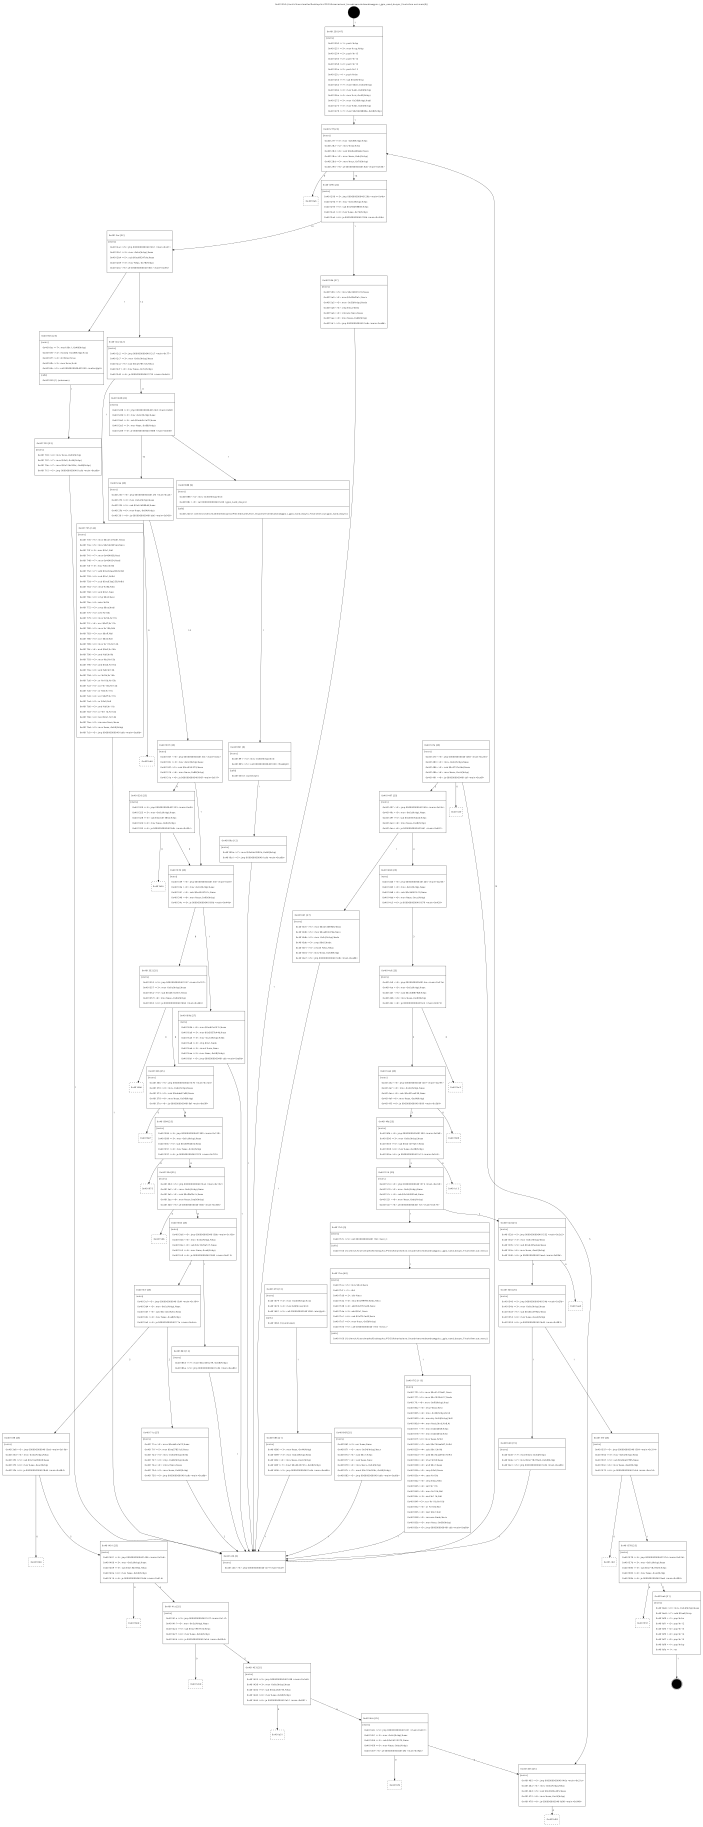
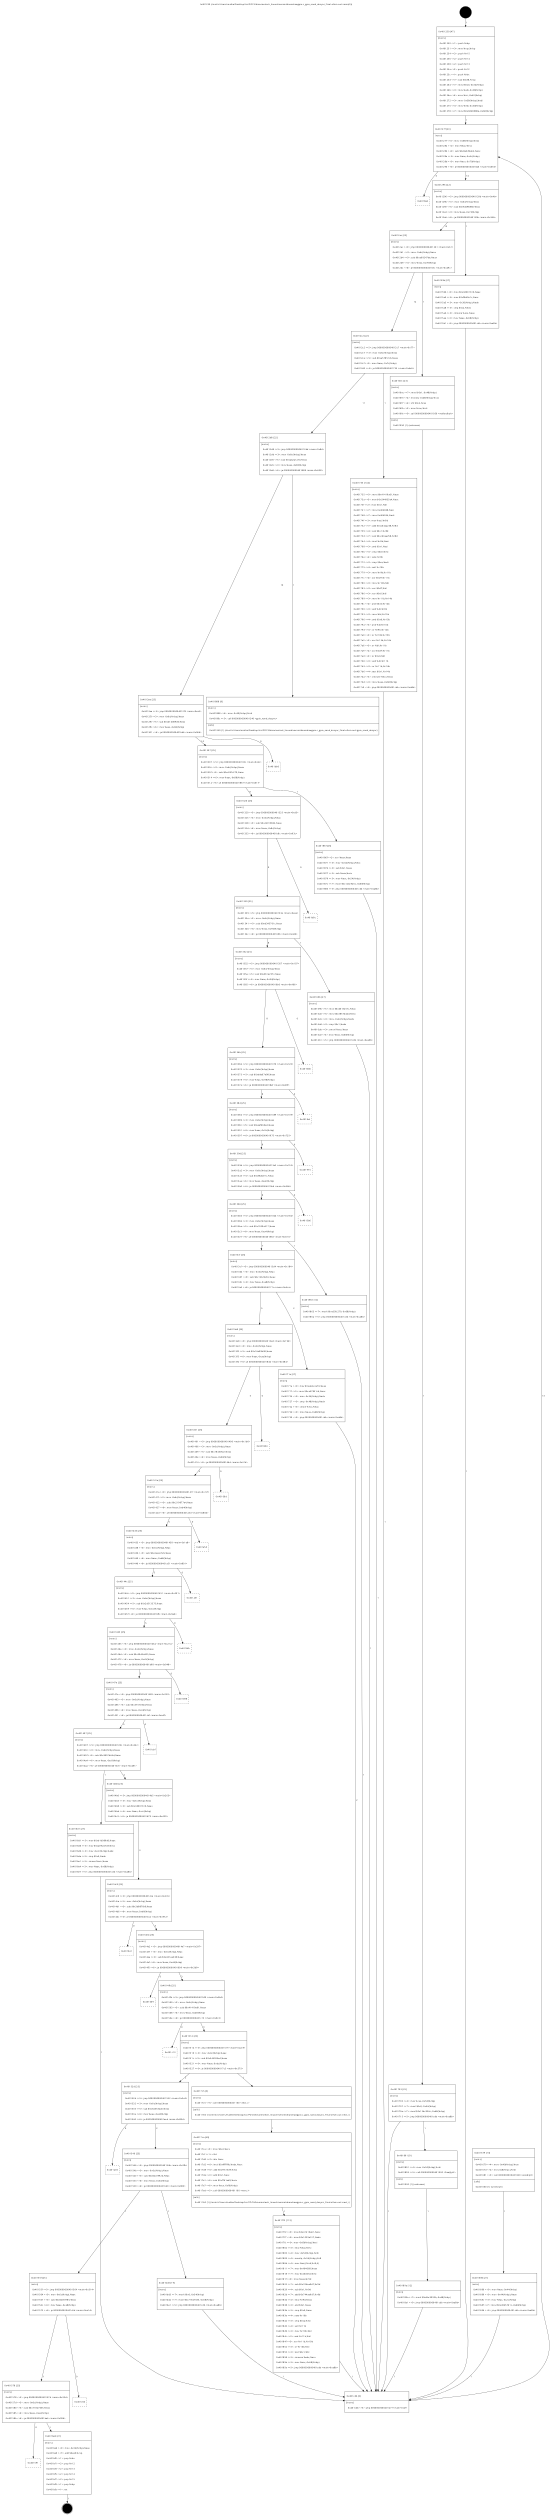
(261, 630) -> (424, 2135)
(199, 823) -> (308, 801)
(584, 1247) -> (139, 1673)
